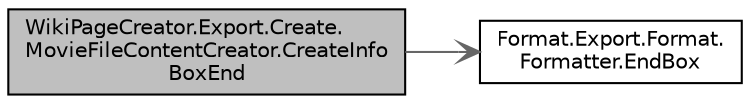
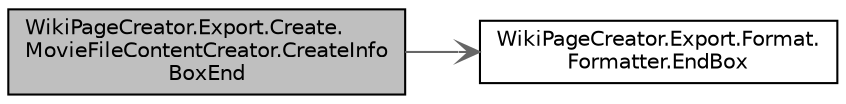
(611, 52) -> (659, 52)
